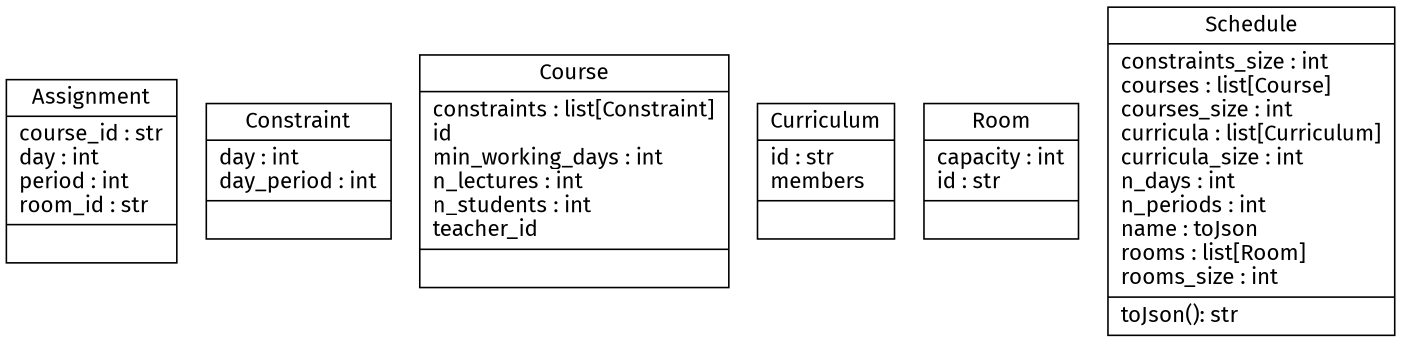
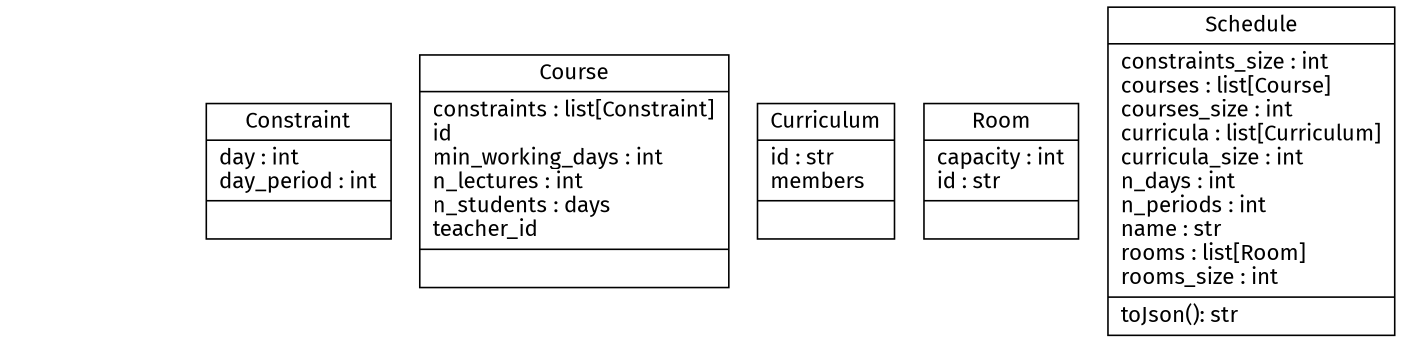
(92, 171) -> none
(512, 206) -> (522, 206)
(1190, 229) -> (1172, 229)
